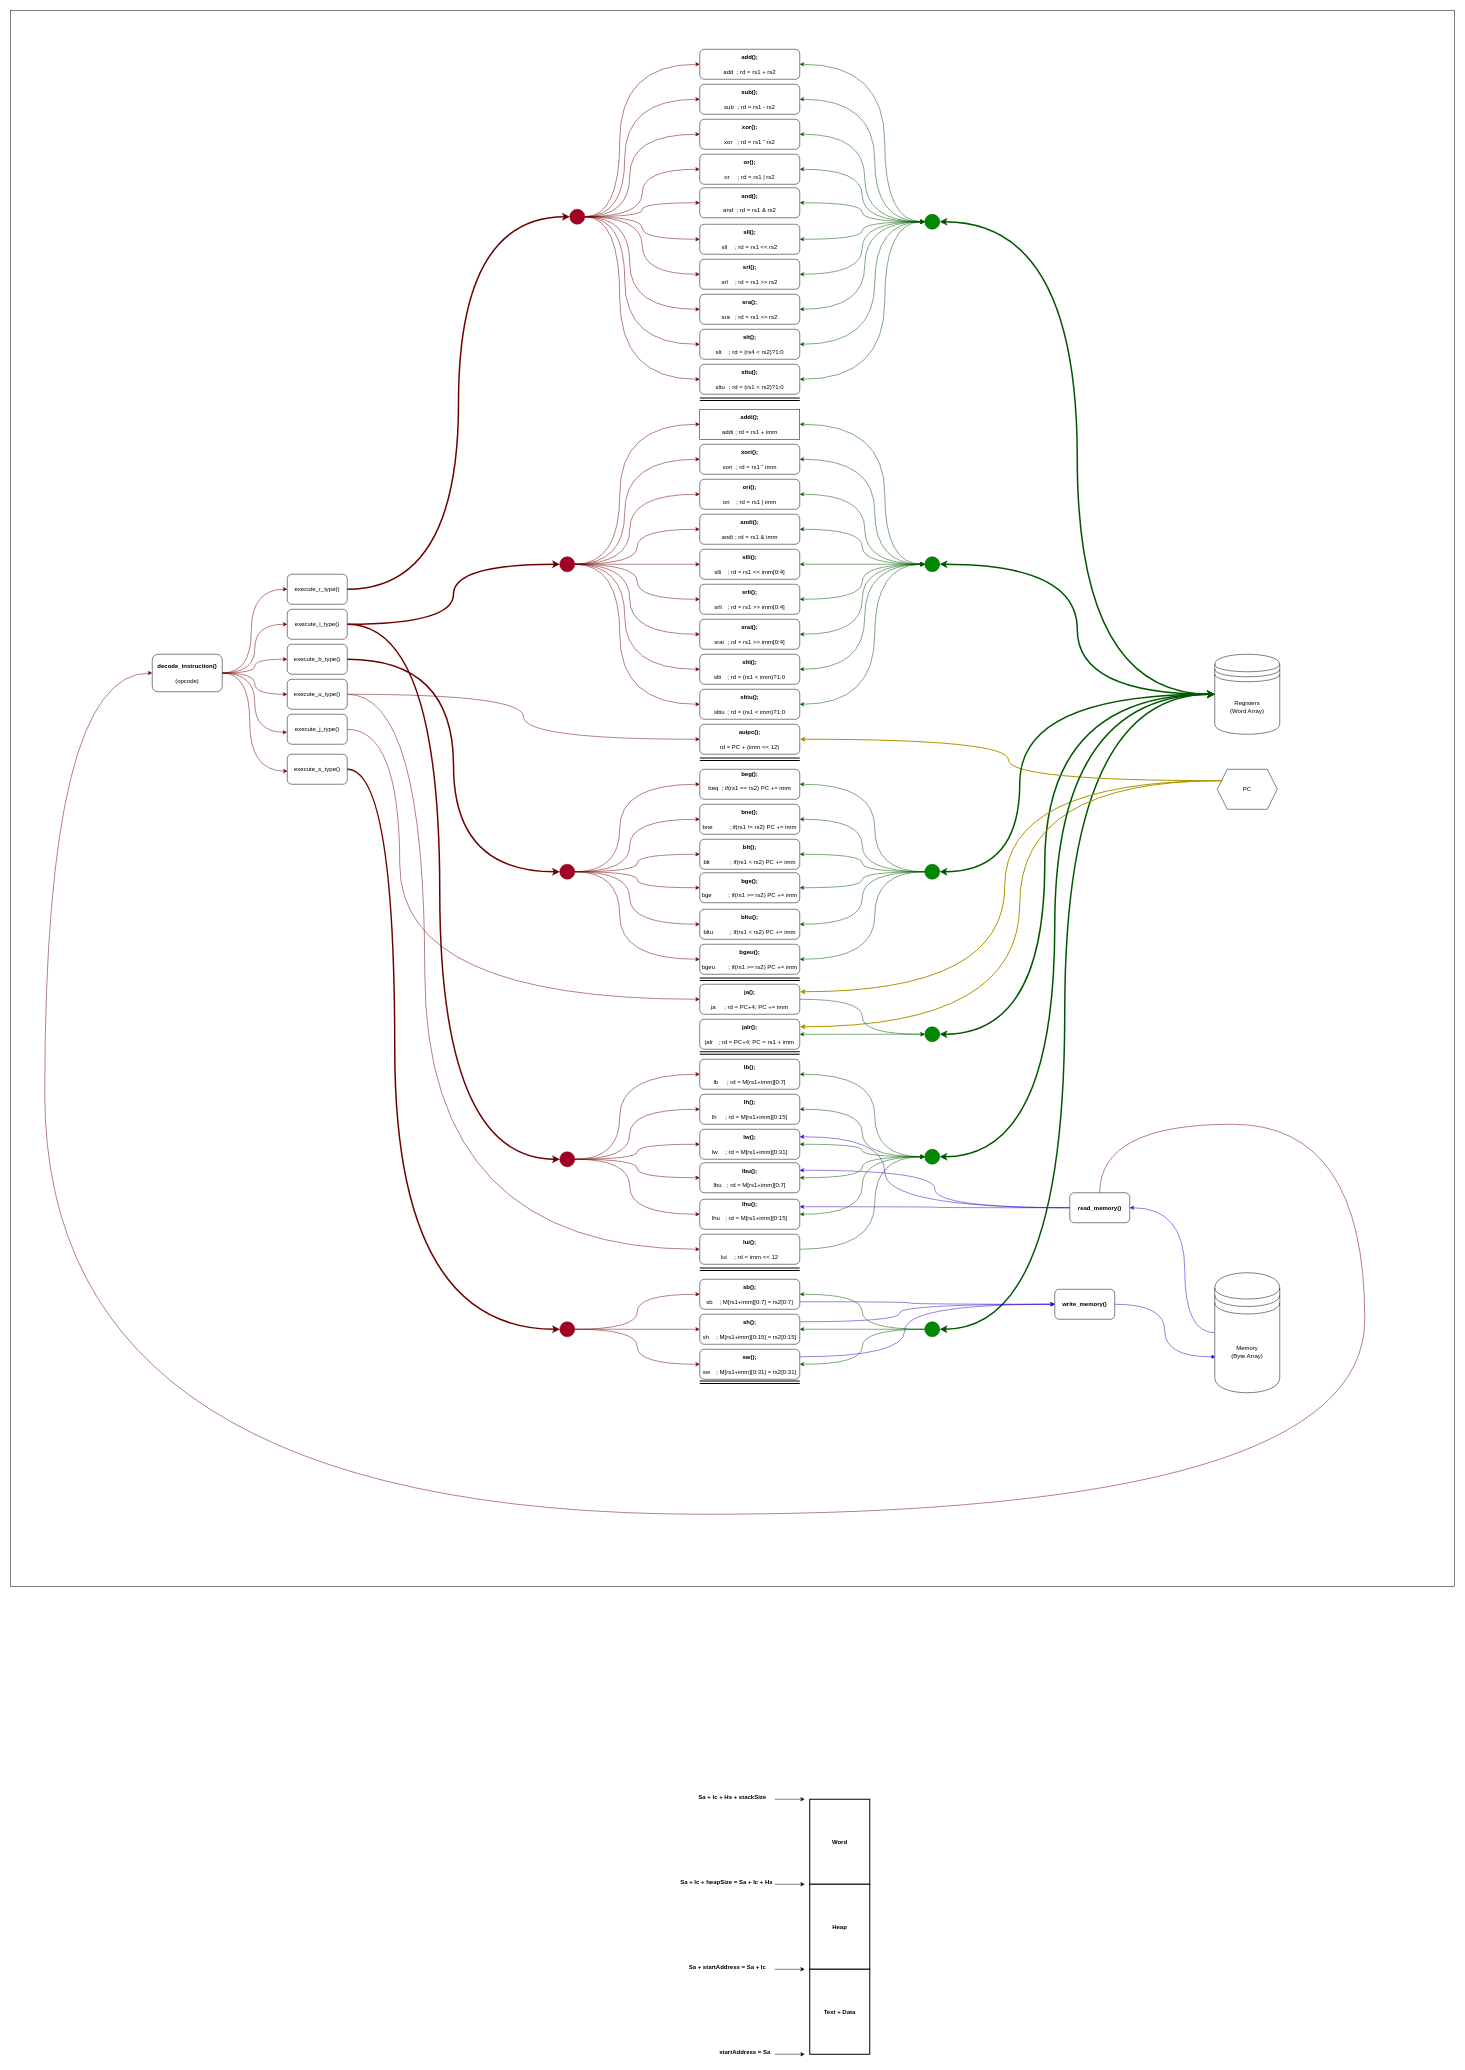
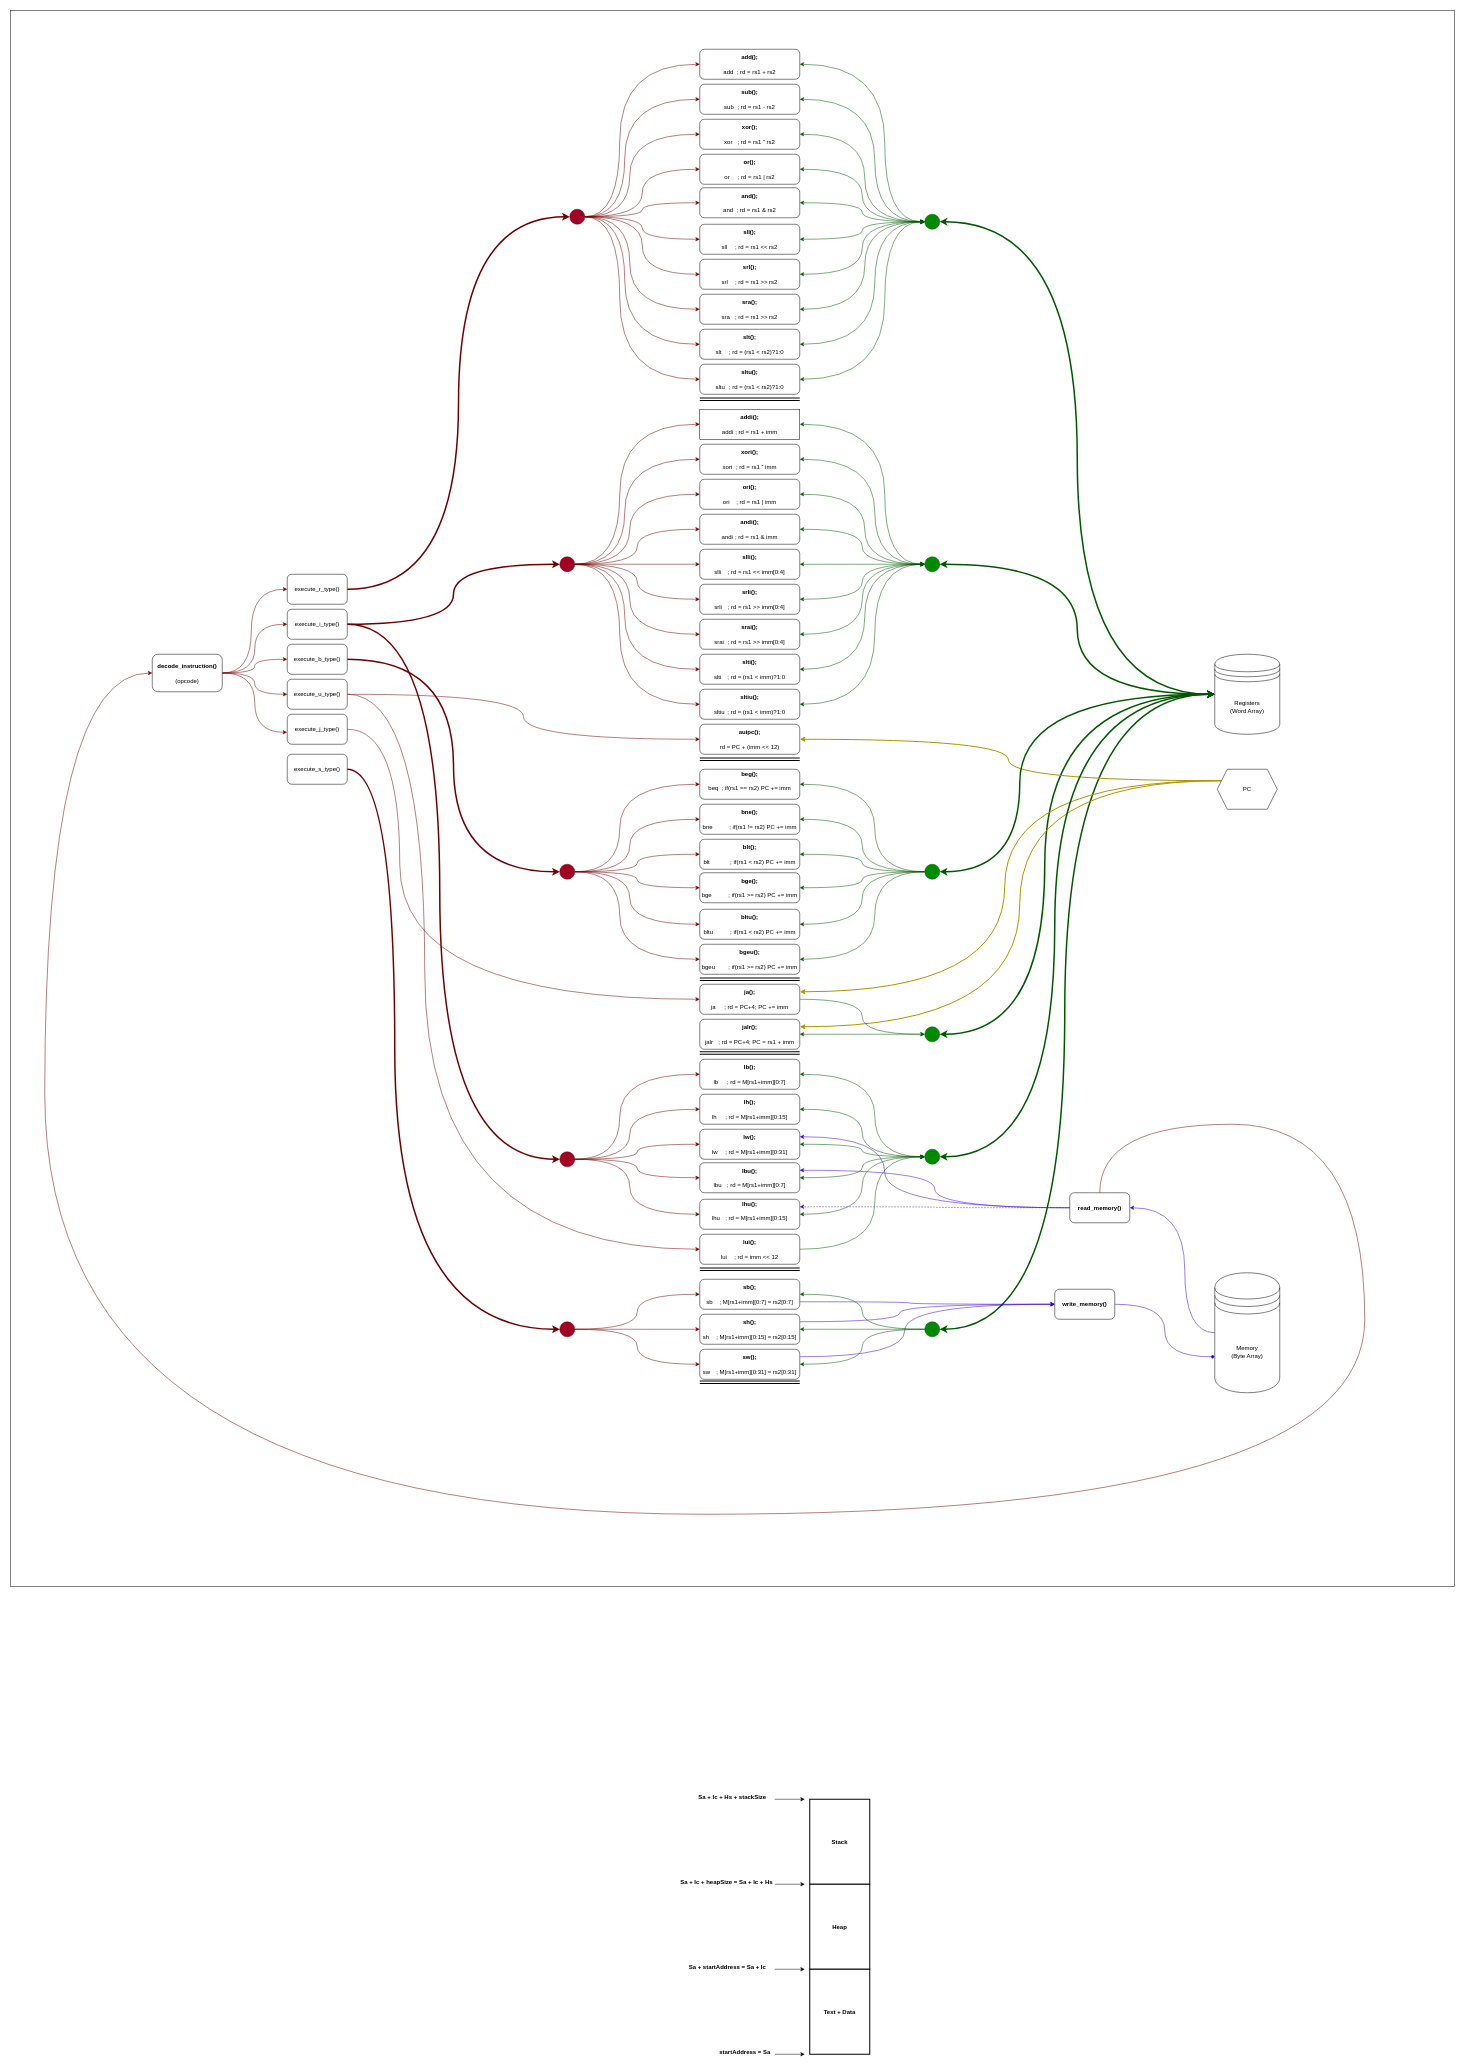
(750, 344) -> (750, 344)
(249, 704) -> none
(909, 1207) -> (909, 1207)
(840, 1842) -> (840, 1842)
